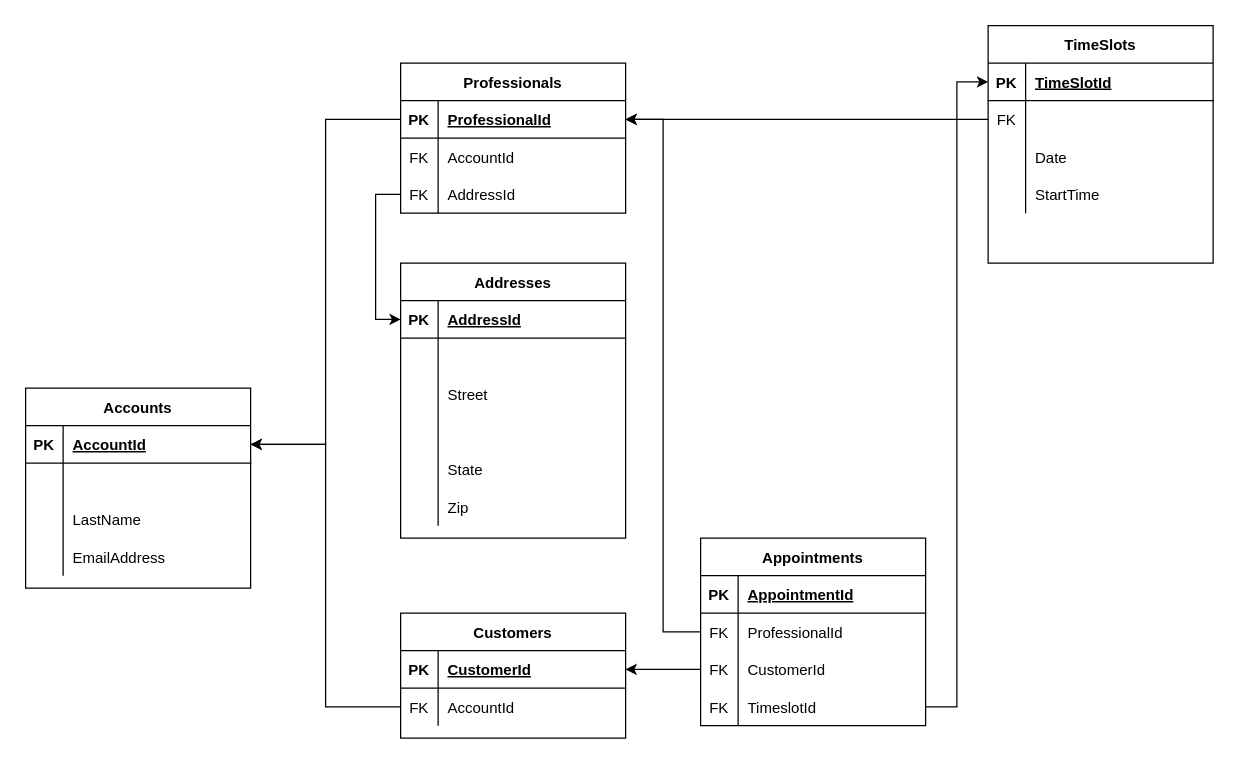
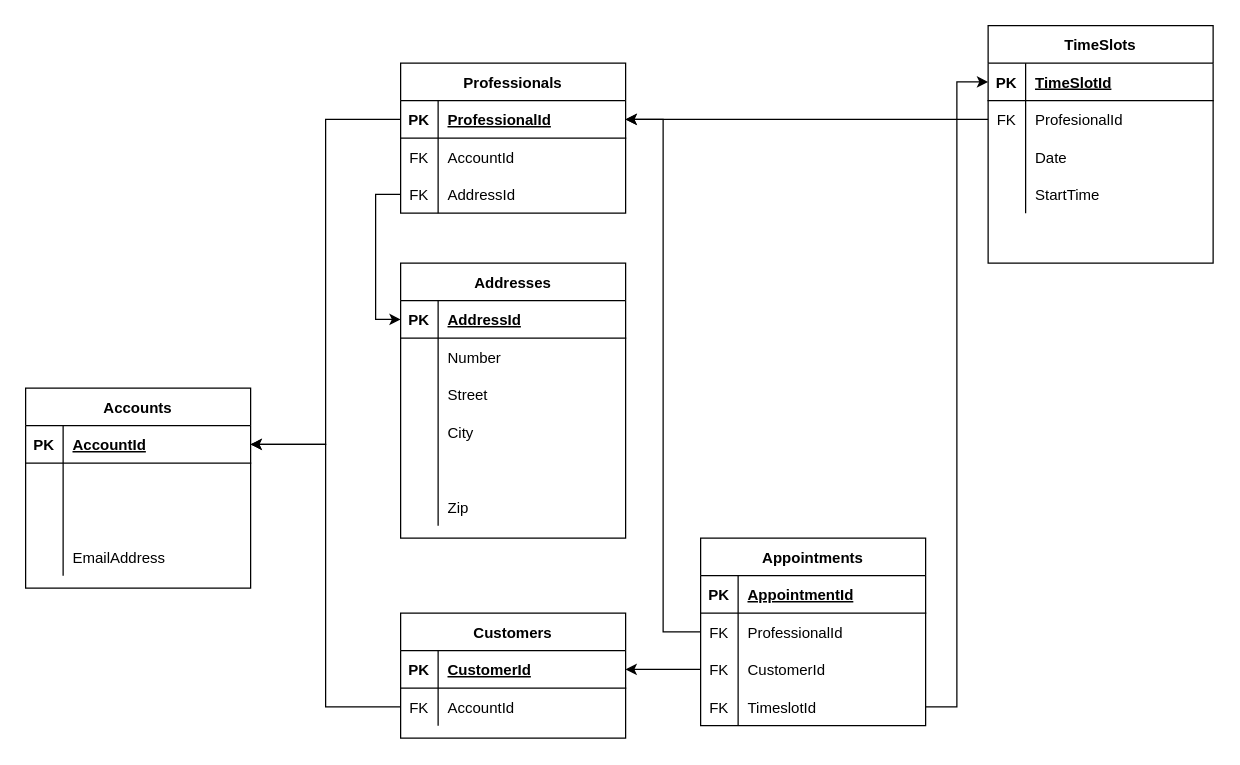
none -> (1119, 119)
none -> (532, 357)
none -> (532, 432)
(532, 469) -> none
(157, 519) -> none
